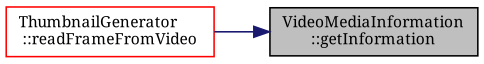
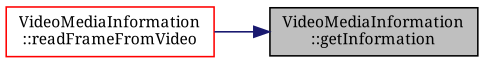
(110, 32) -> (110, 32)
